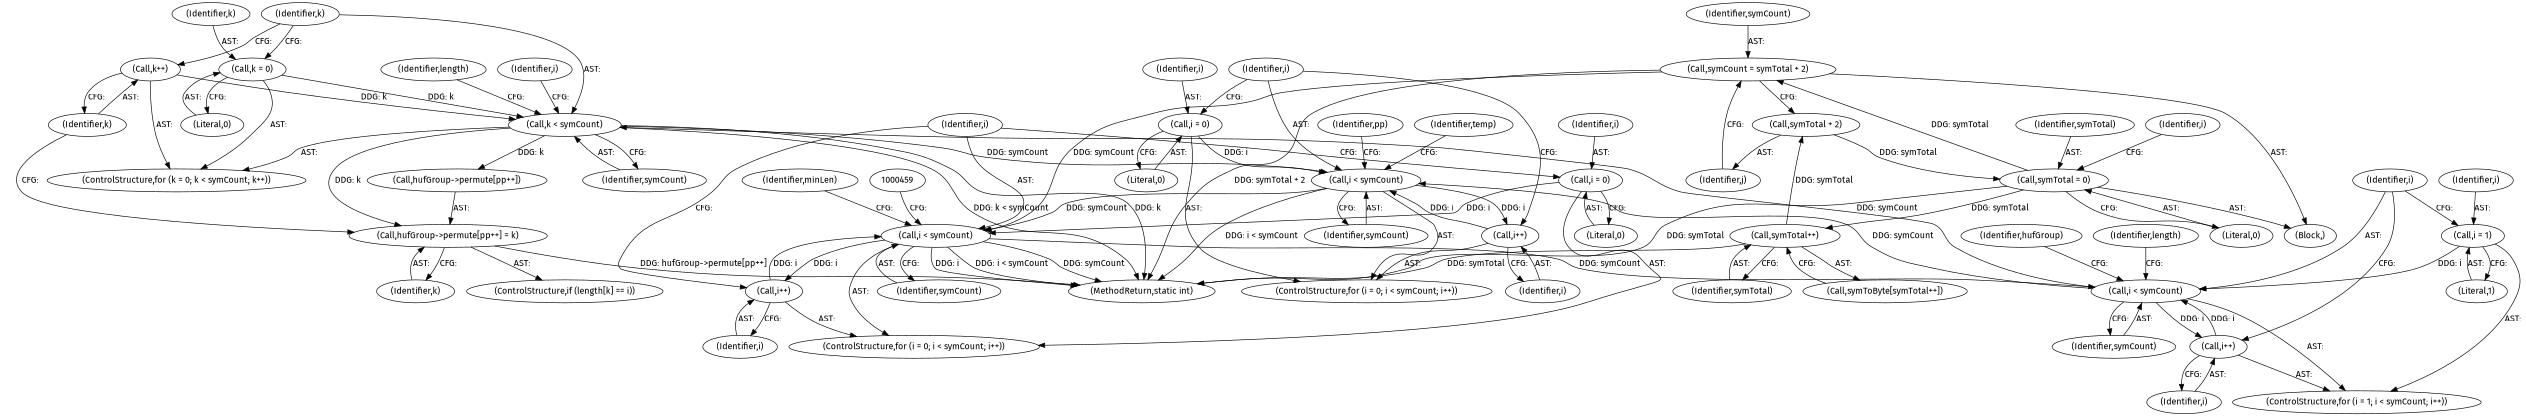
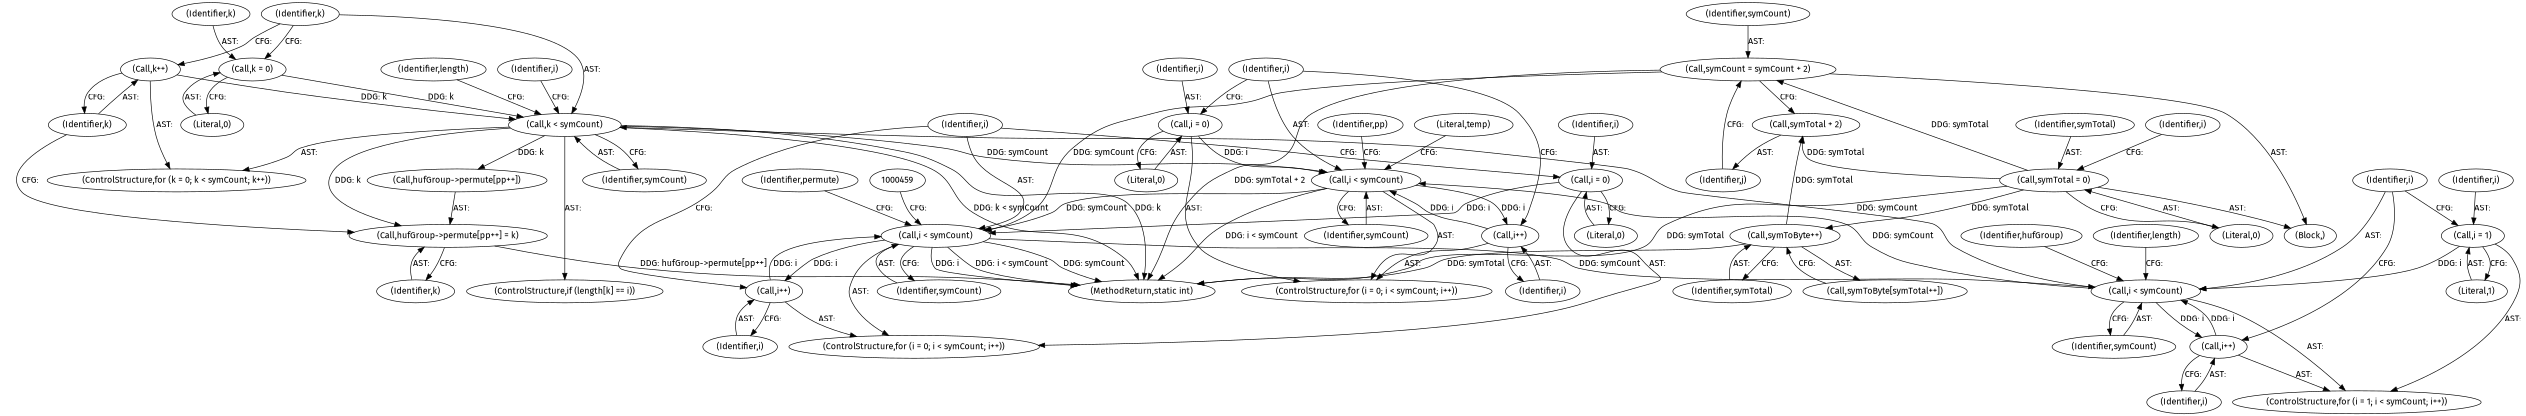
(1748, 69) -> (1748, 69)
(1464, 125) -> (1464, 125)
(254, 131) -> none
(1911, 167) -> (1895, 173)
(800, 180) -> (800, 180)
(1785, 236) -> (1785, 236)
(504, 262) -> (565, 205)
